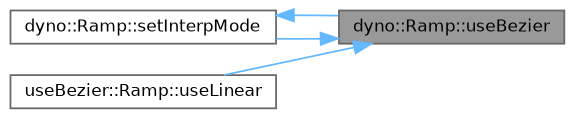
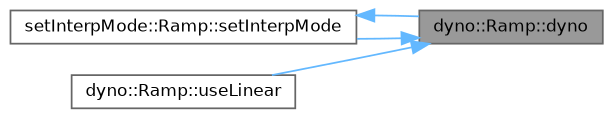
(143, 27) -> (183, 27)
(452, 27) -> (511, 27)
(143, 92) -> (183, 92)
